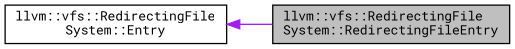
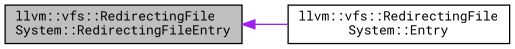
(256, 24) -> (271, 24)
